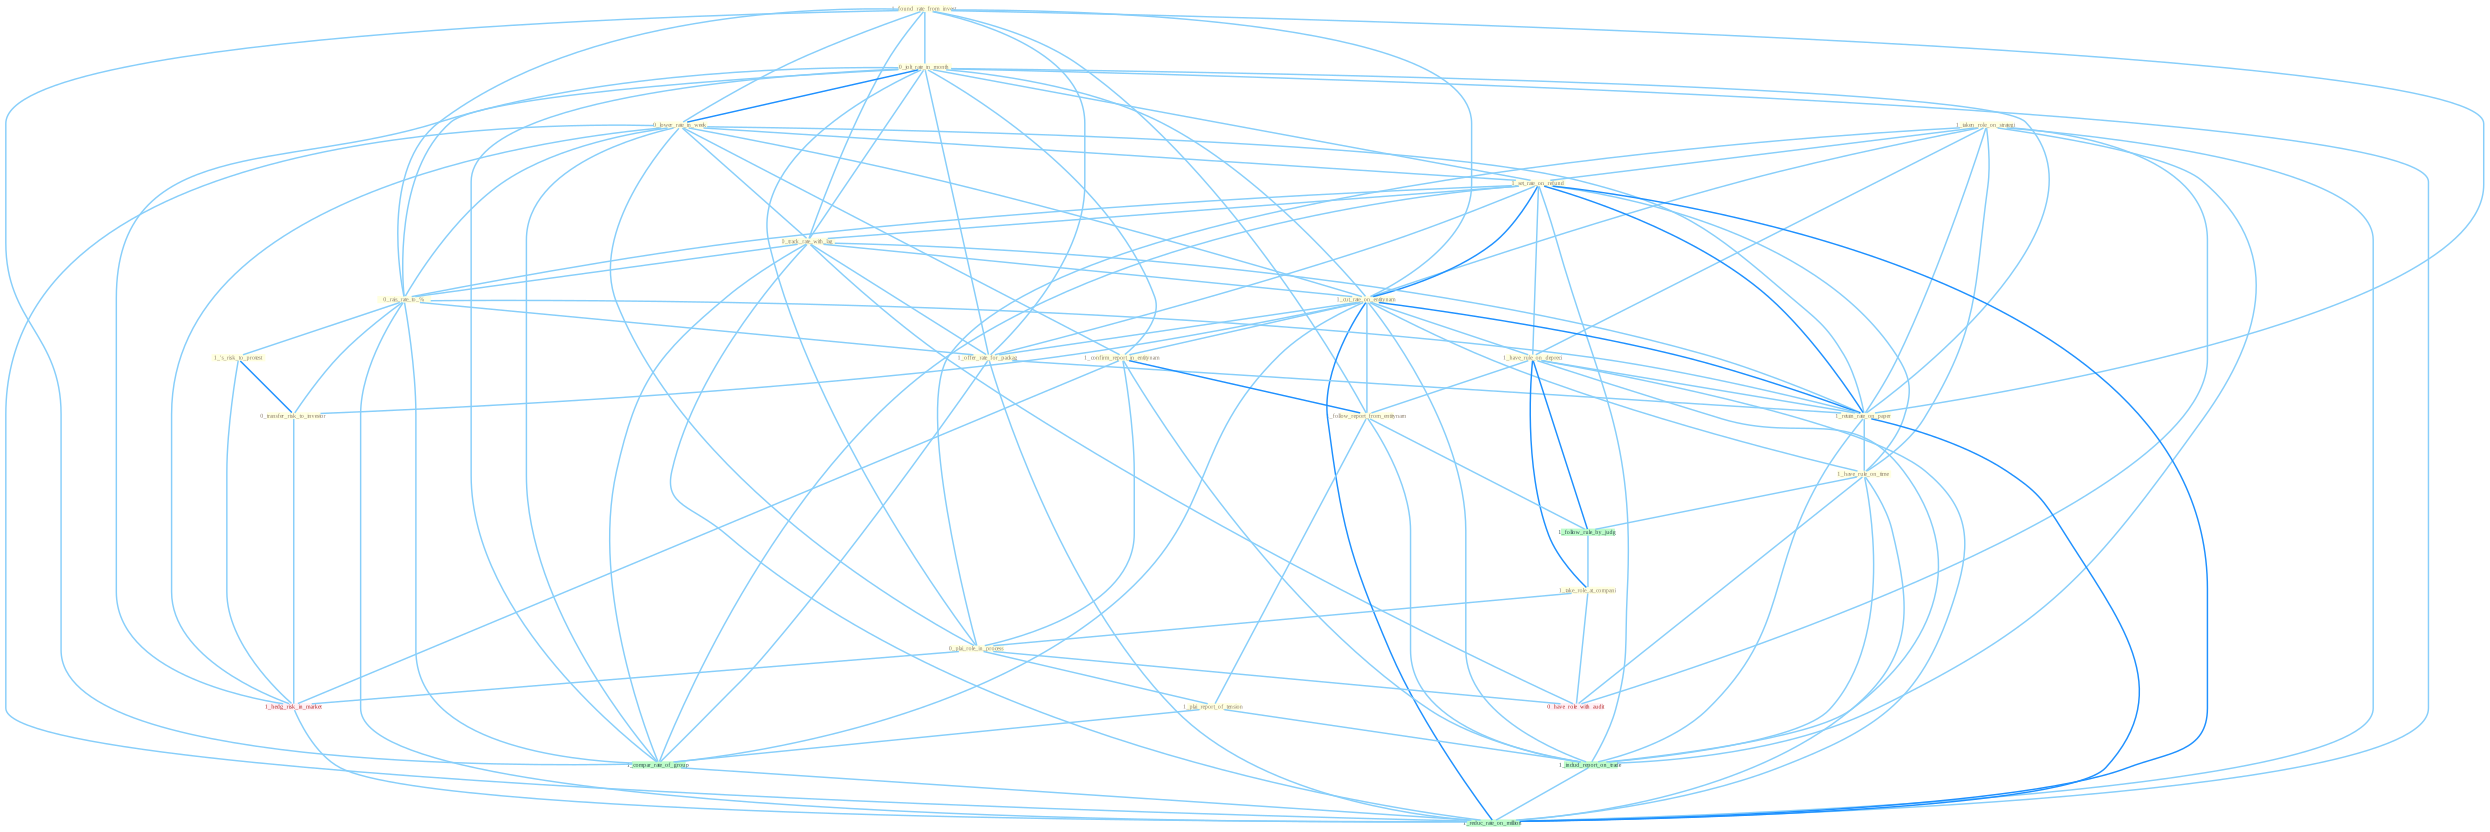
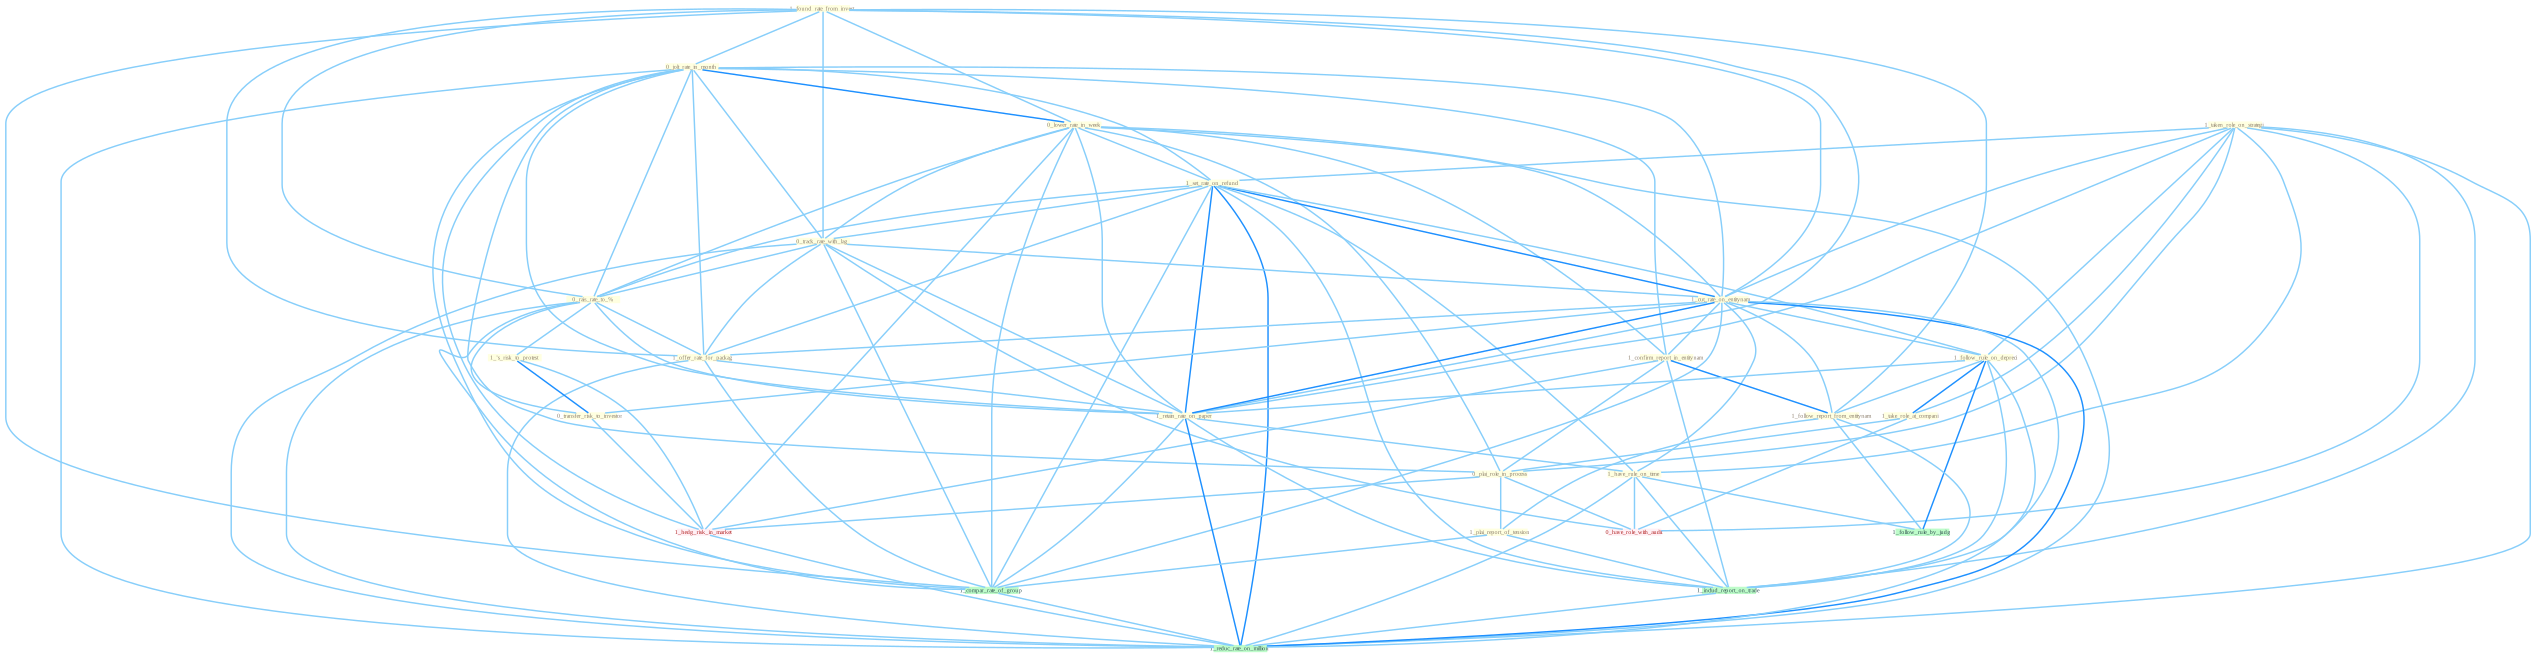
(1533, 358) -> (1986, 358)
none -> (1090, 515)
(1588, 561) -> (2097, 298)
